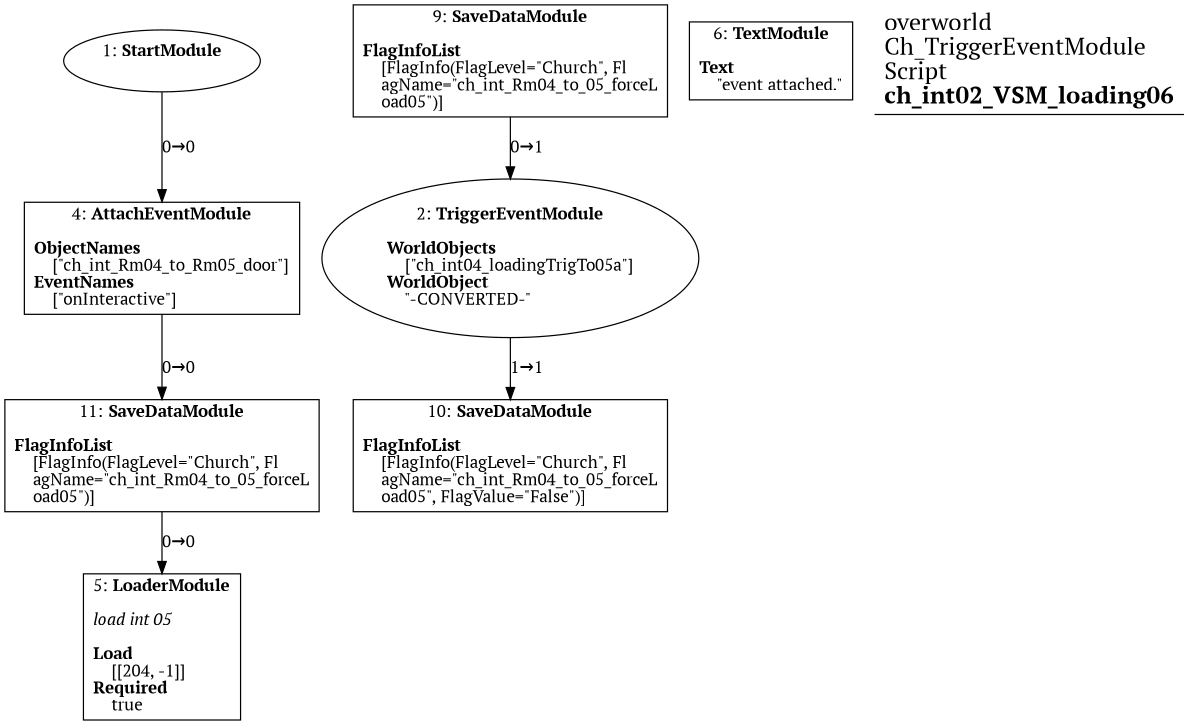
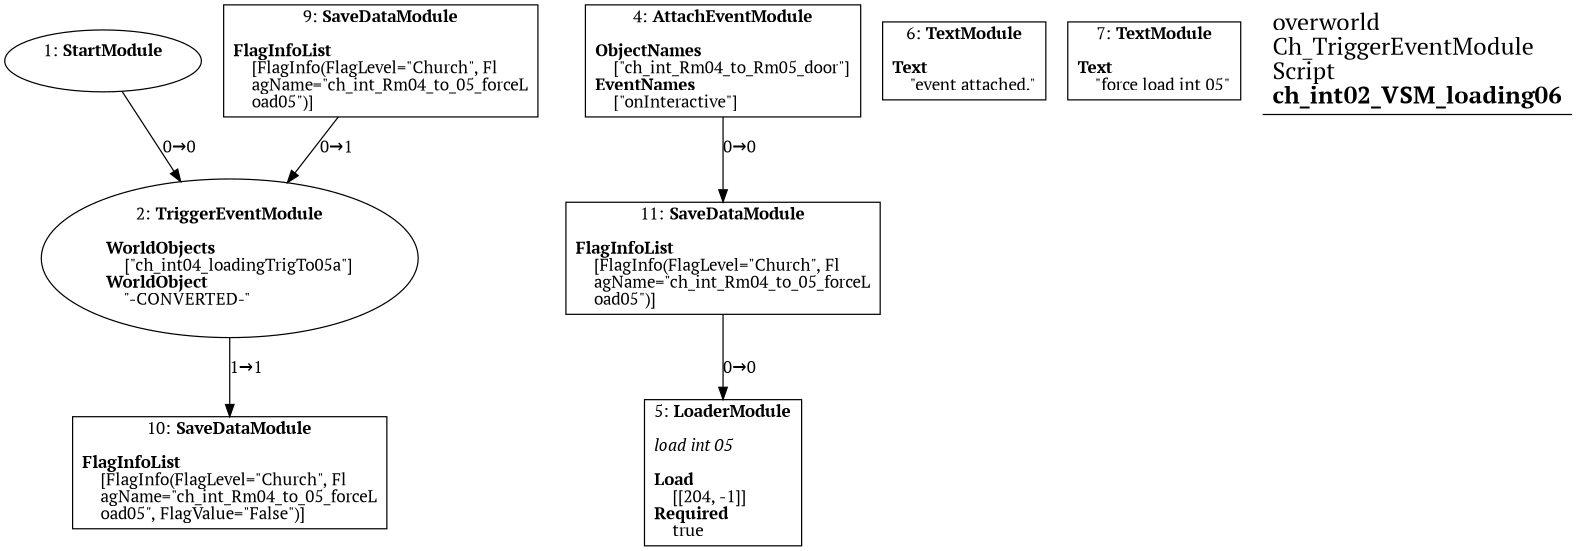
none -> (1154, 61)
(162, 141) -> (148, 131)
